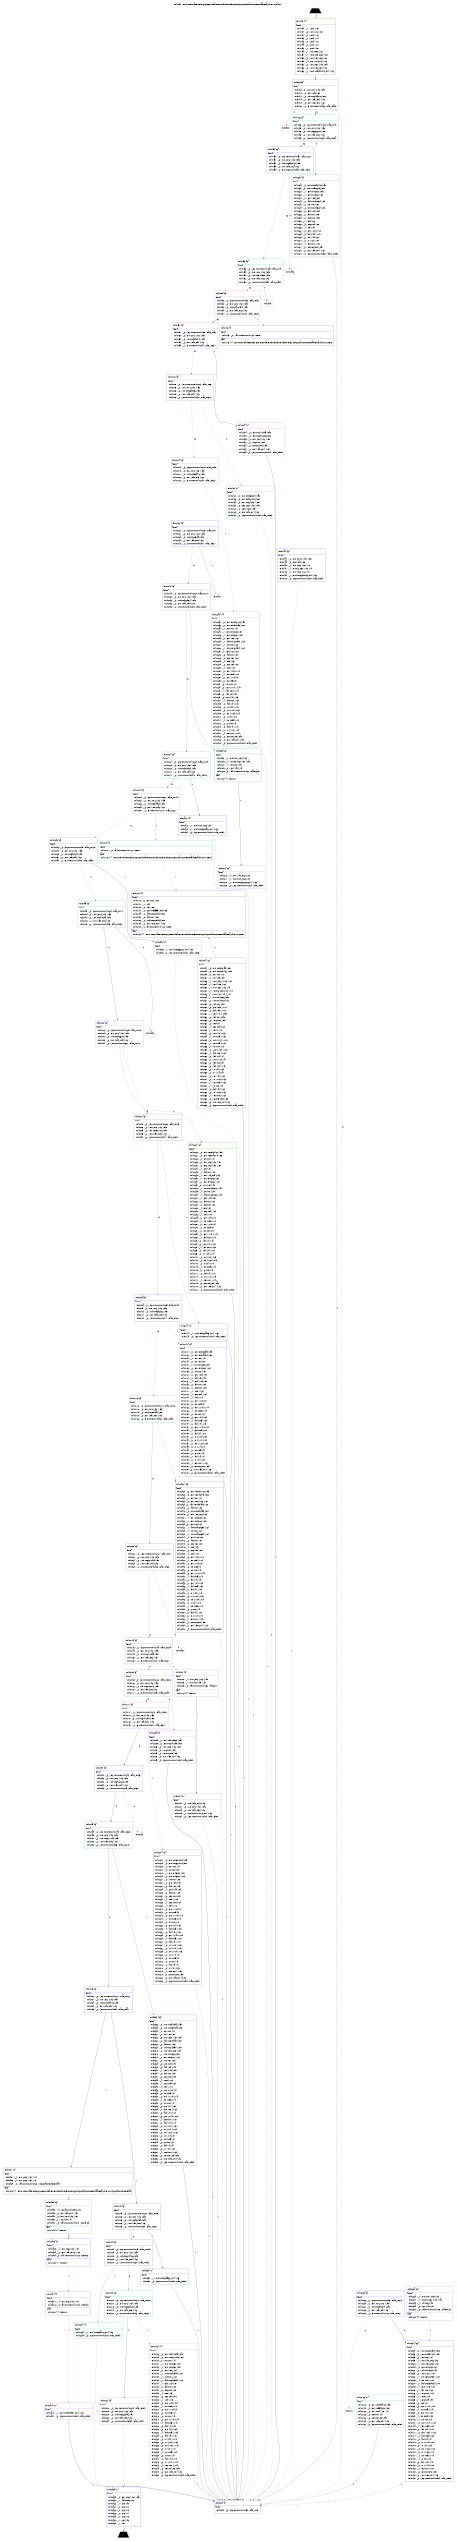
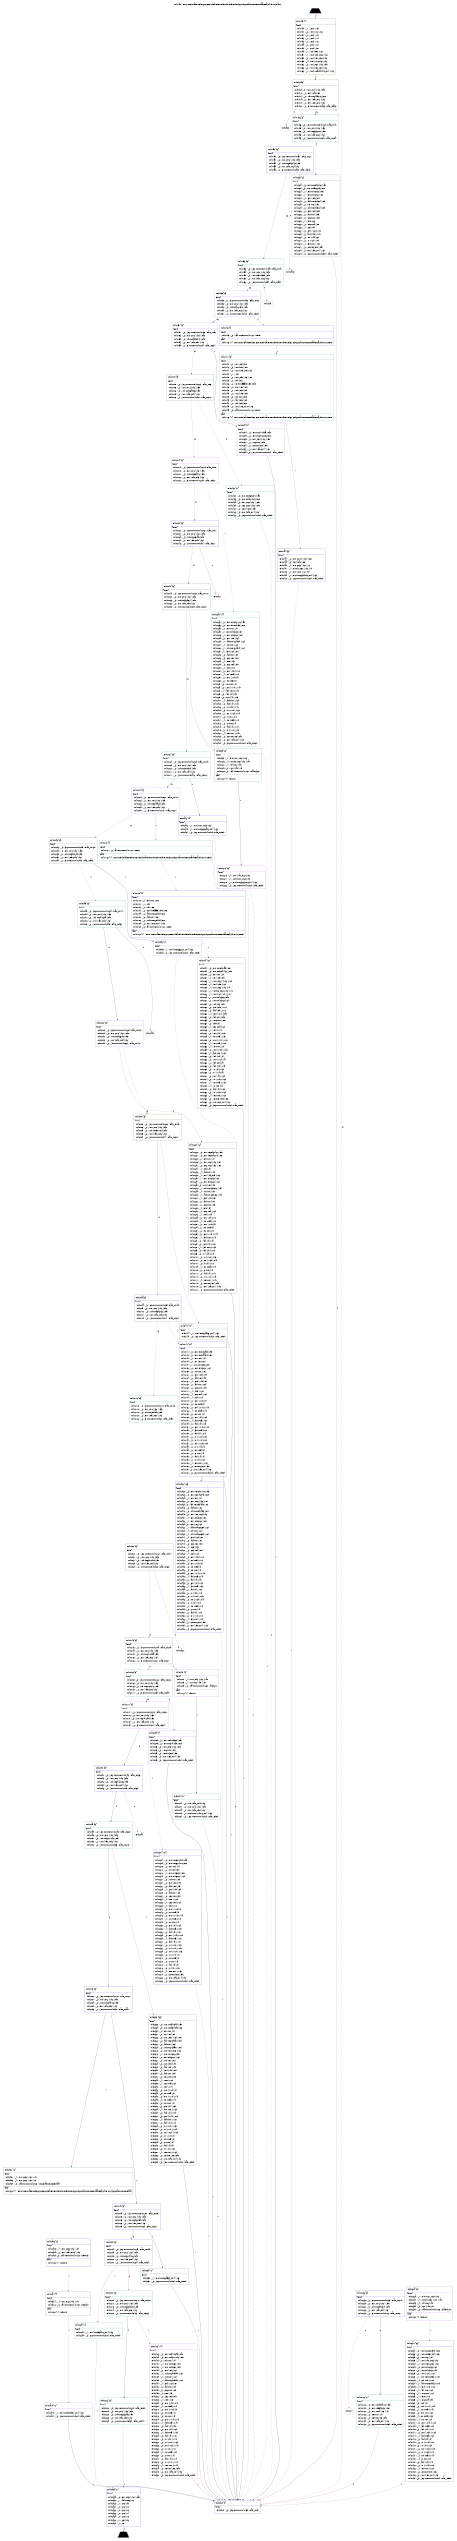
(303, 144) -> none
none -> (277, 387)
none -> (195, 502)
(213, 948) -> (205, 947)
(166, 1451) -> (201, 1478)
(151, 1482) -> none
(68, 2217) -> none
(398, 2329) -> (380, 2355)
